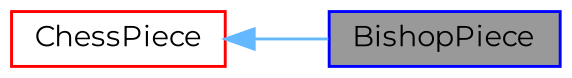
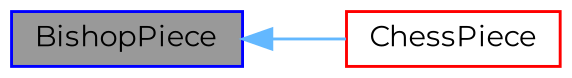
(291, 39) -> (309, 39)
